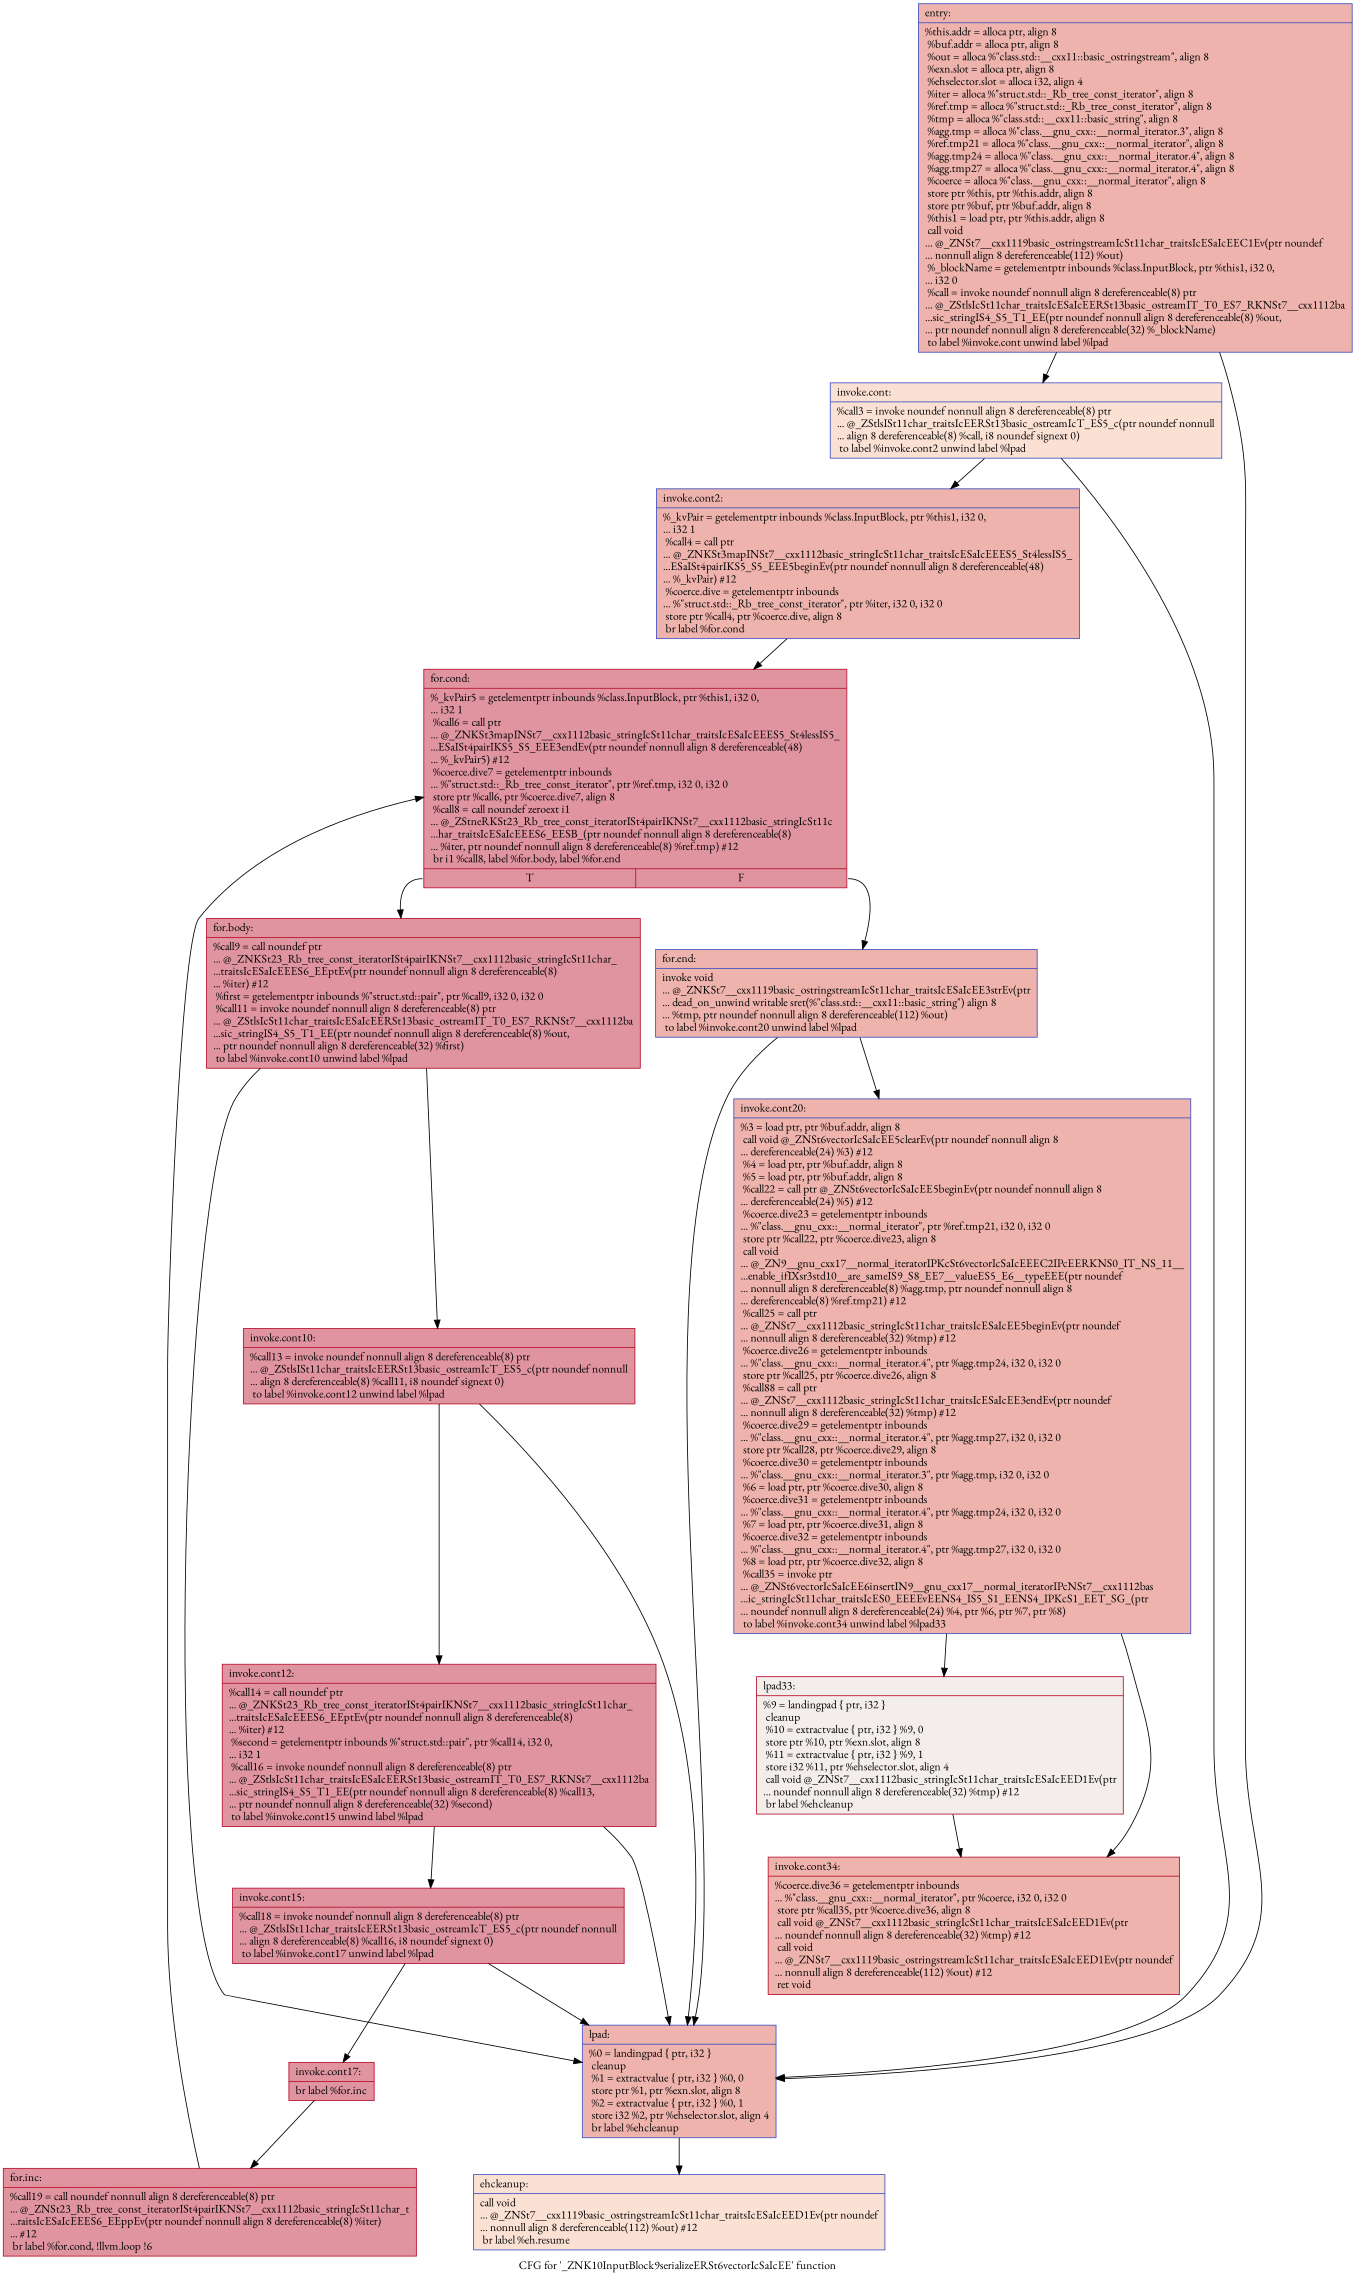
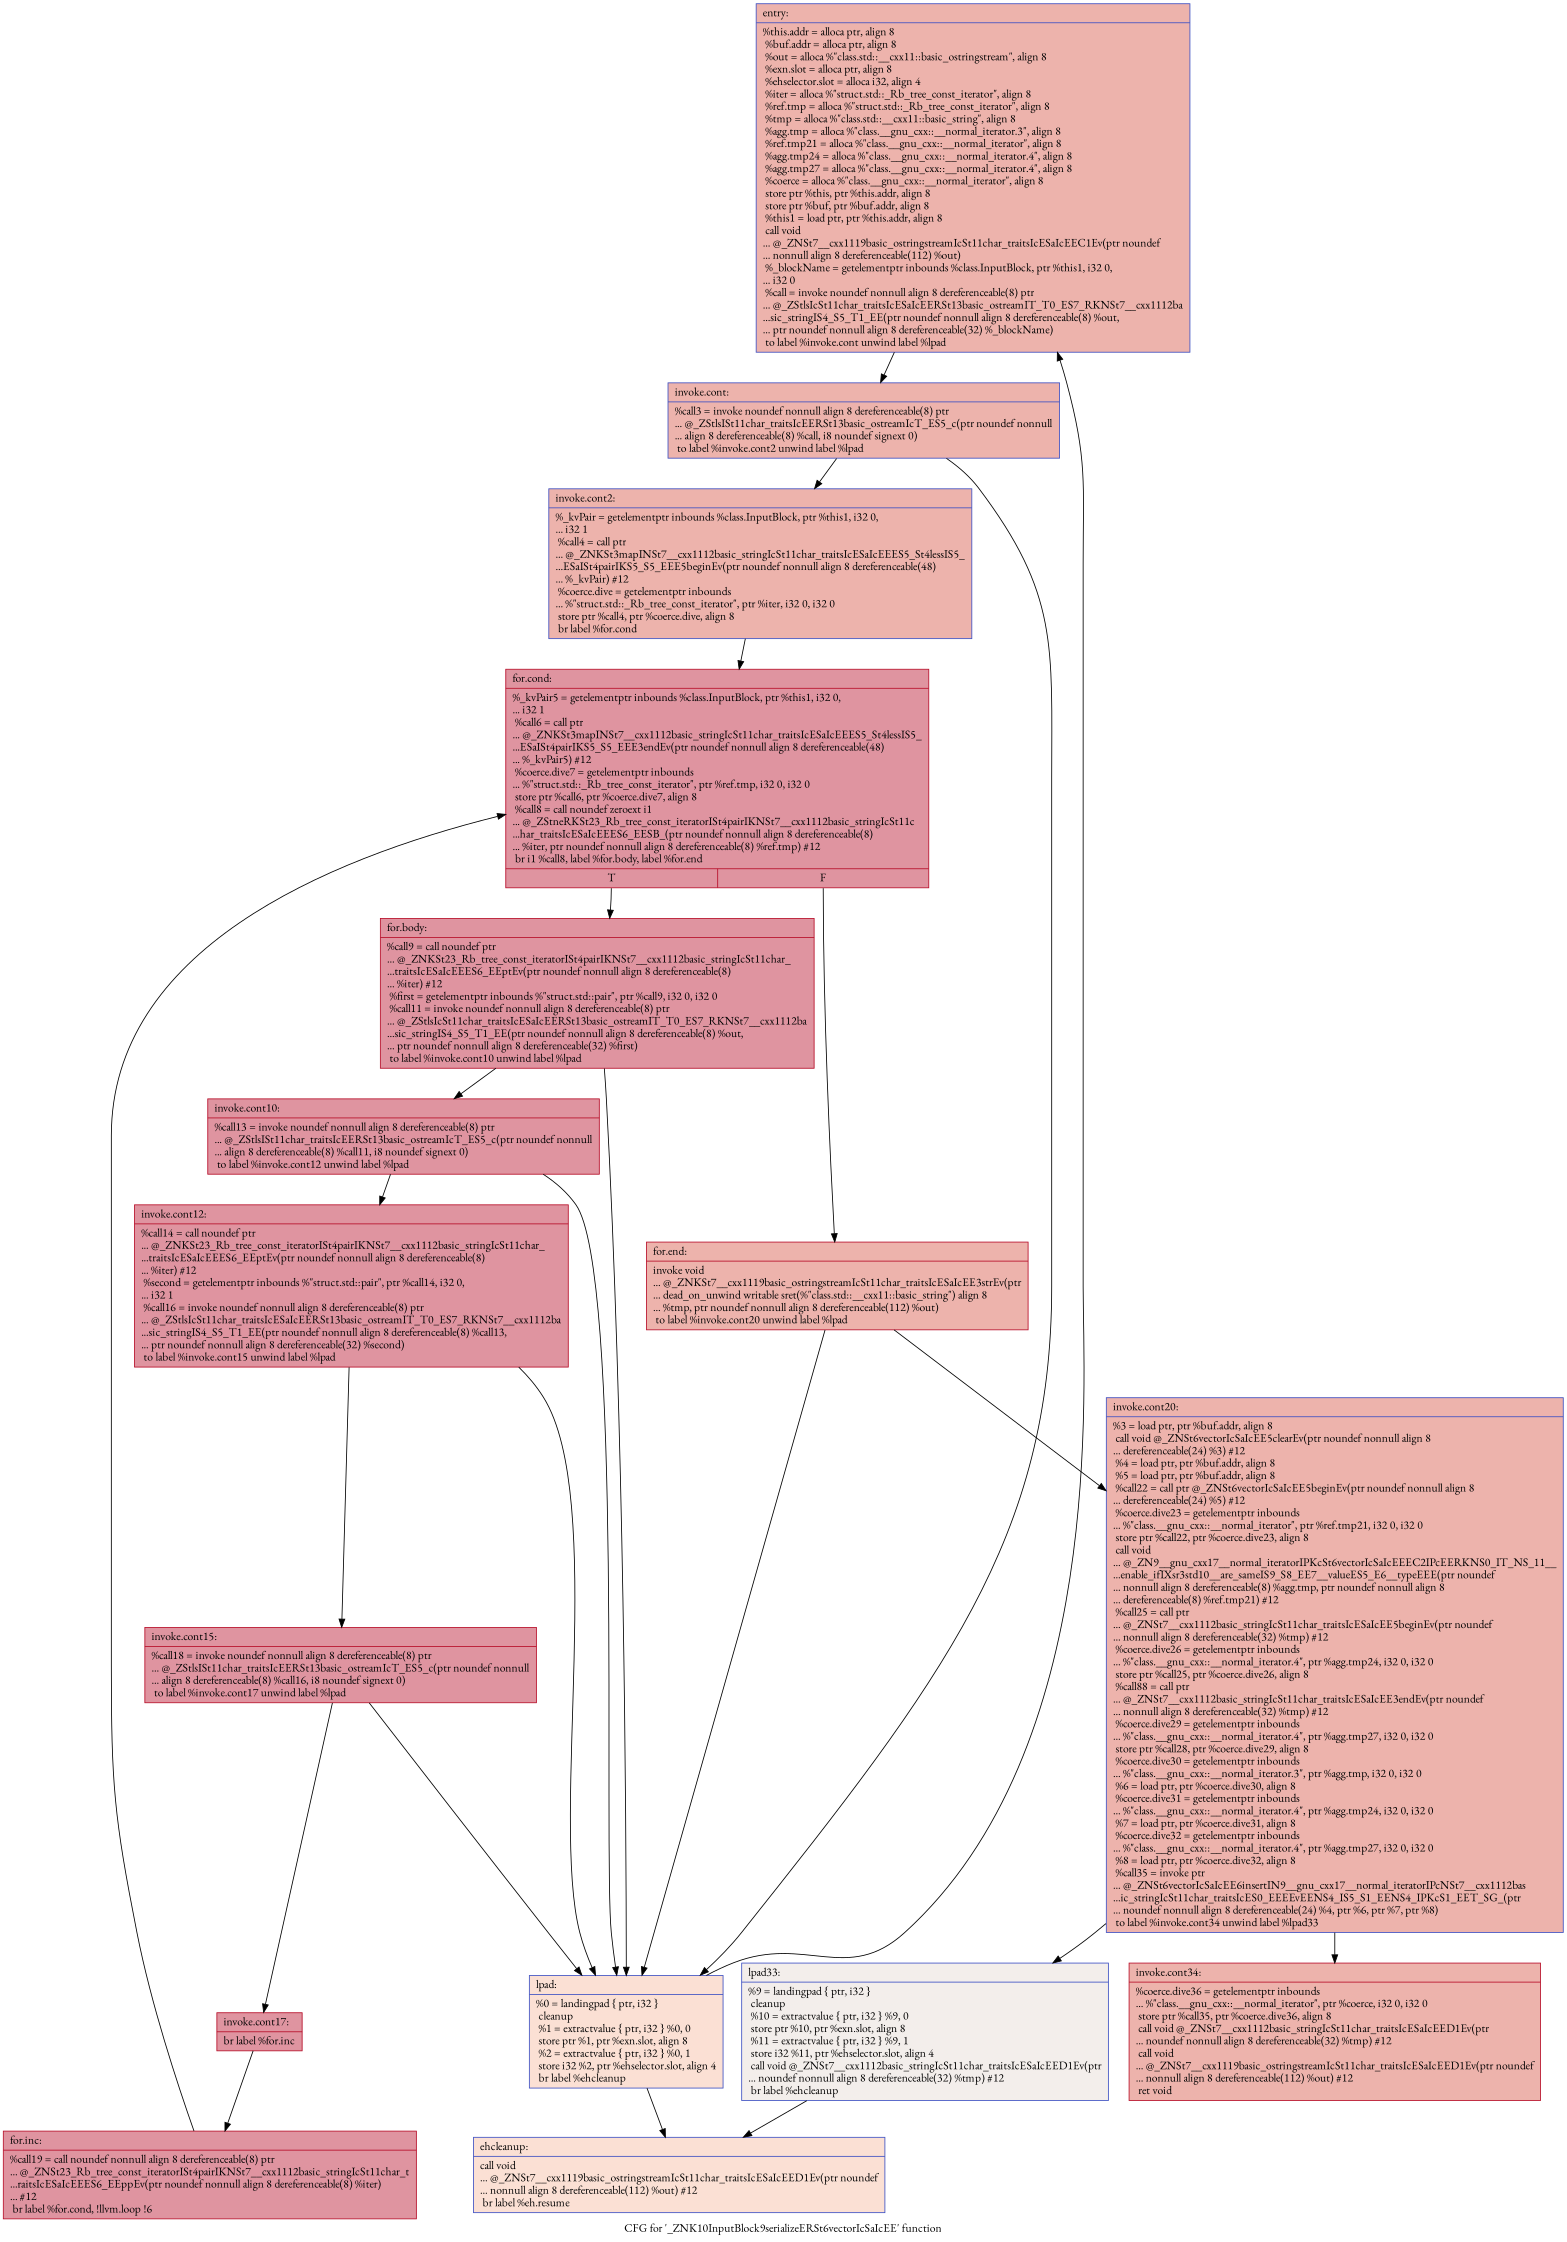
(1026, 421) -> (864, 421)
(846, 993) -> (837, 1286)
(1245, 1403) -> (1083, 1272)
(940, 1745) -> (925, 2032)
(956, 1832) -> (779, 2117)
(679, 2081) -> (626, 2032)
